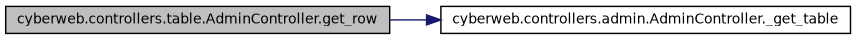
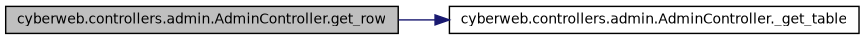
(198, 20) -> (202, 20)
